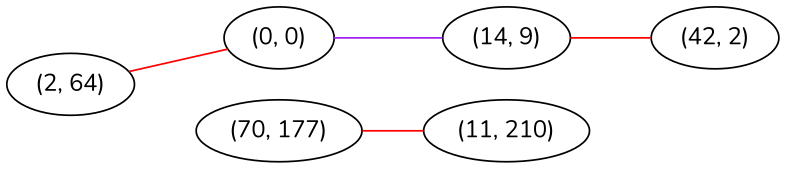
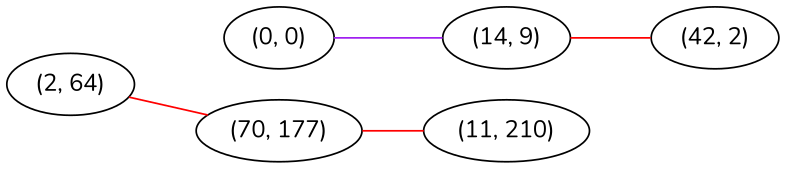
(178, 60) -> (168, 106)
